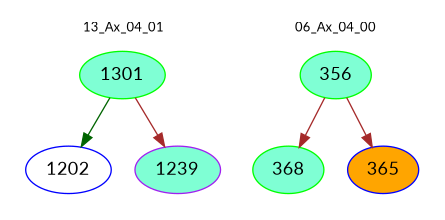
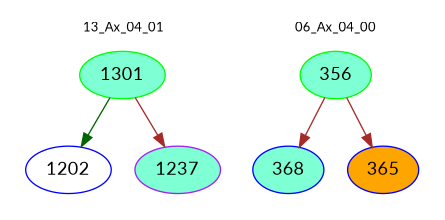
(178, 170) -> (178, 170)
(288, 170) -> (288, 170)
